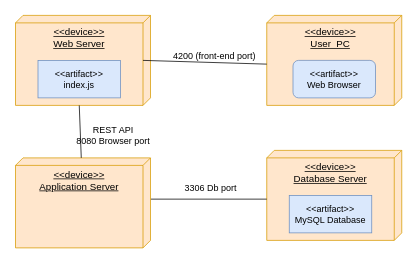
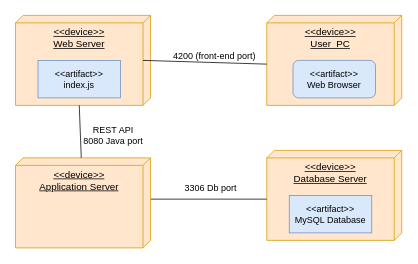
(113, 135) -> (113, 135)
